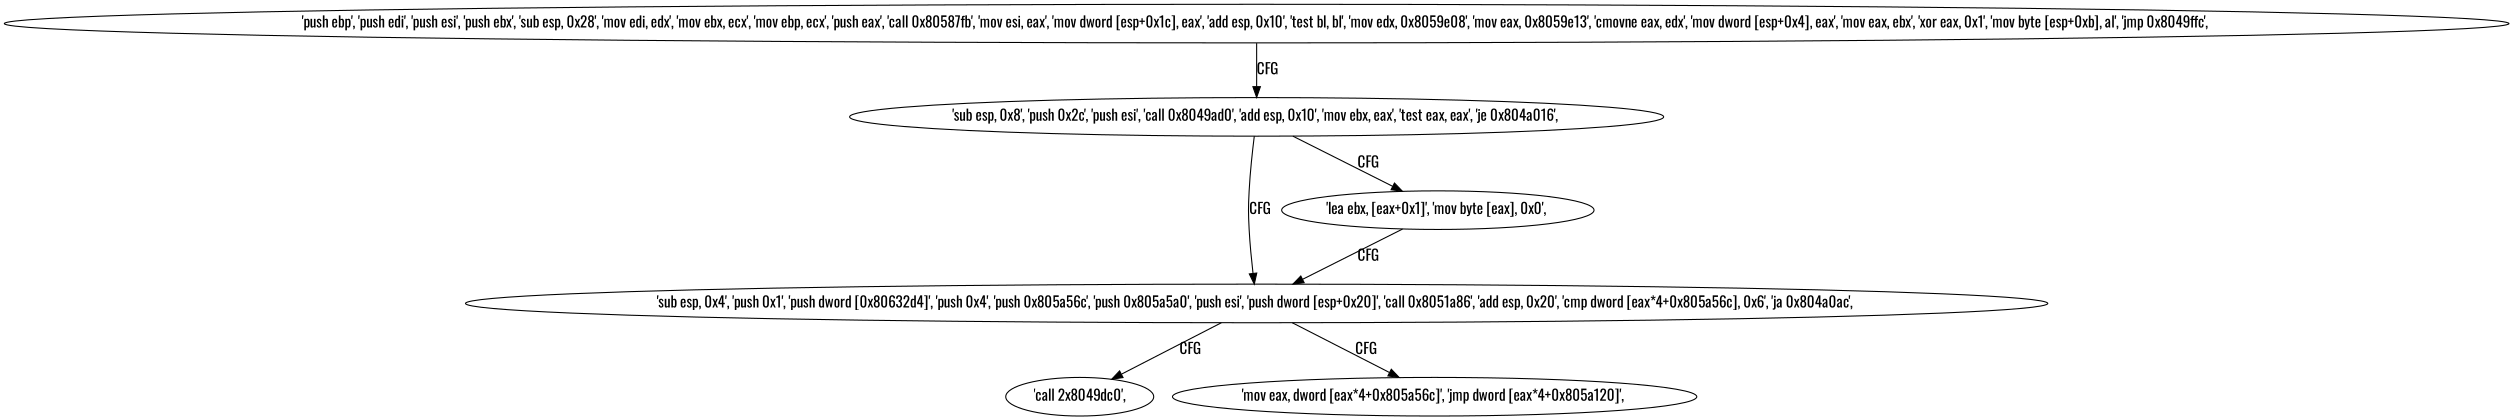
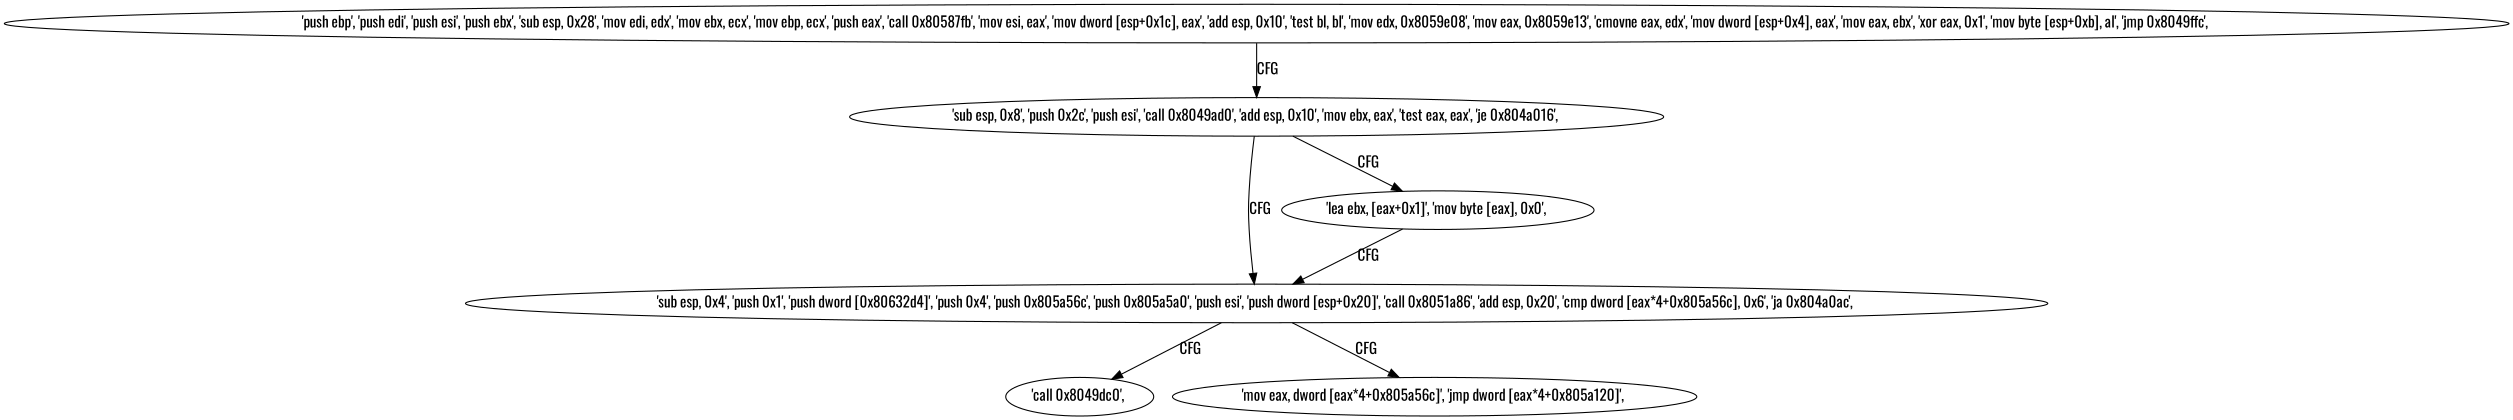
(1080, 397) -> (1080, 397)
